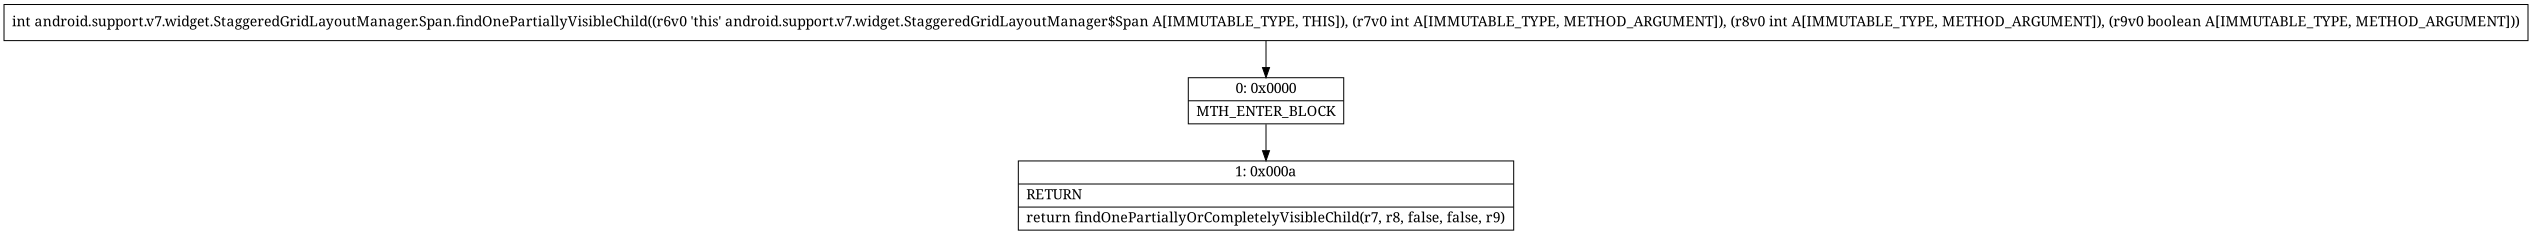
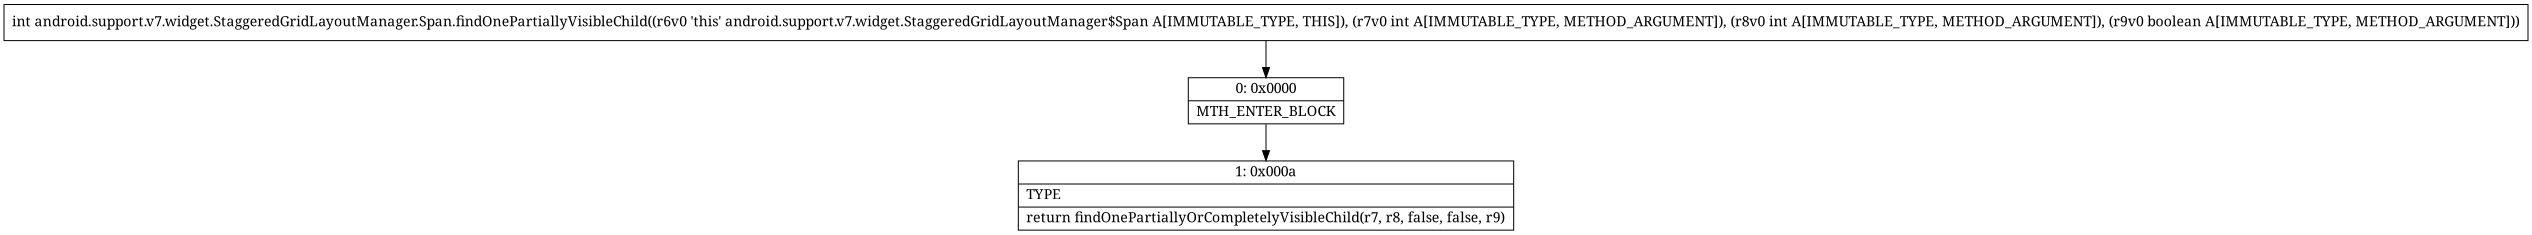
(1054, 195) -> (1044, 195)
